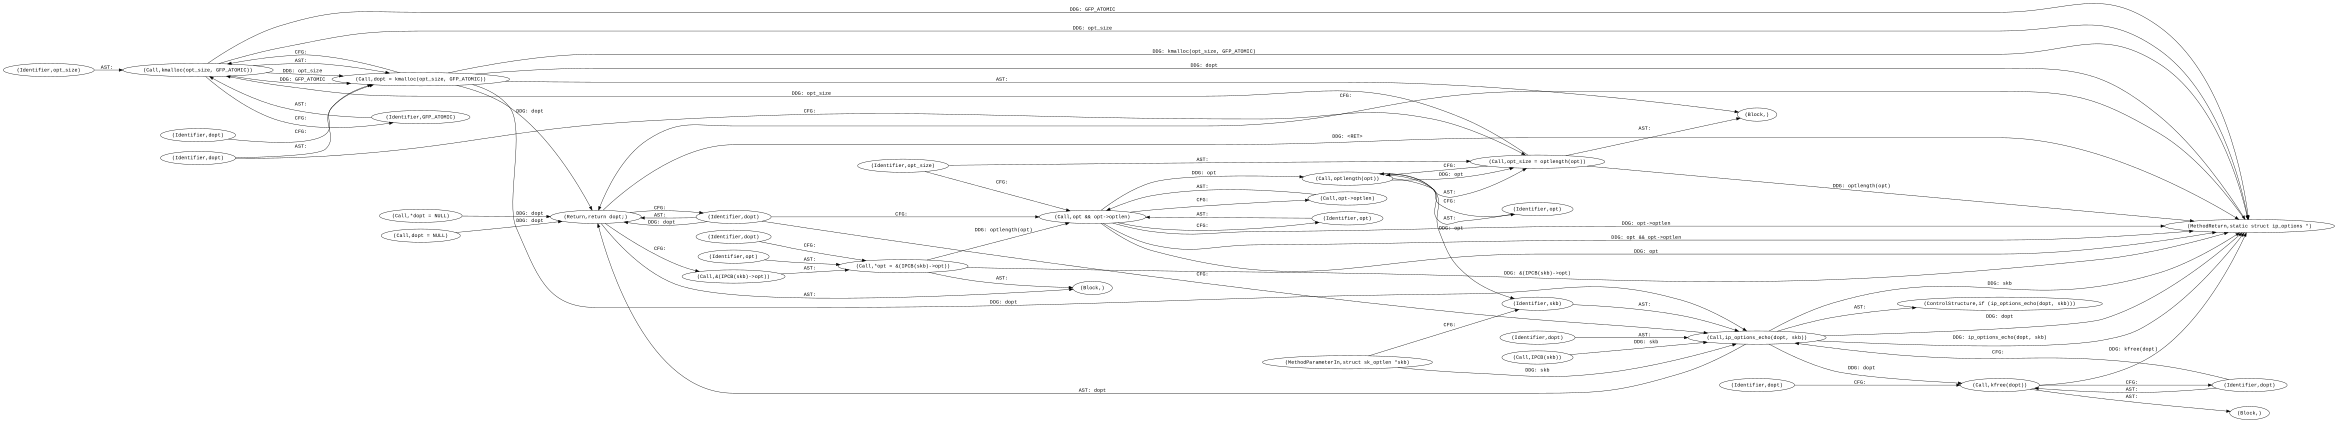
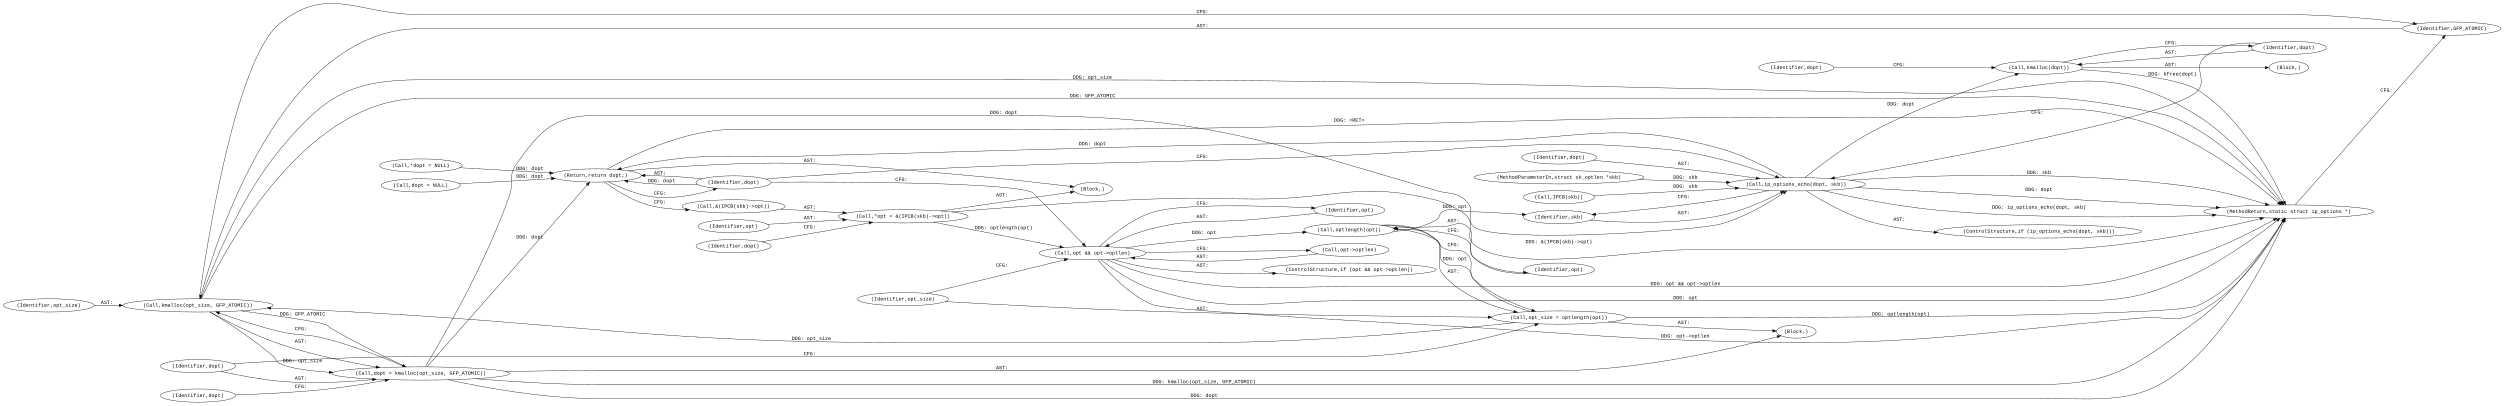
(1425, 100) -> (2369, 122)
none -> (1349, 270)
(1442, 333) -> (1683, 205)
(2000, 385) -> (2039, 68)
(1093, 390) -> (1093, 144)
